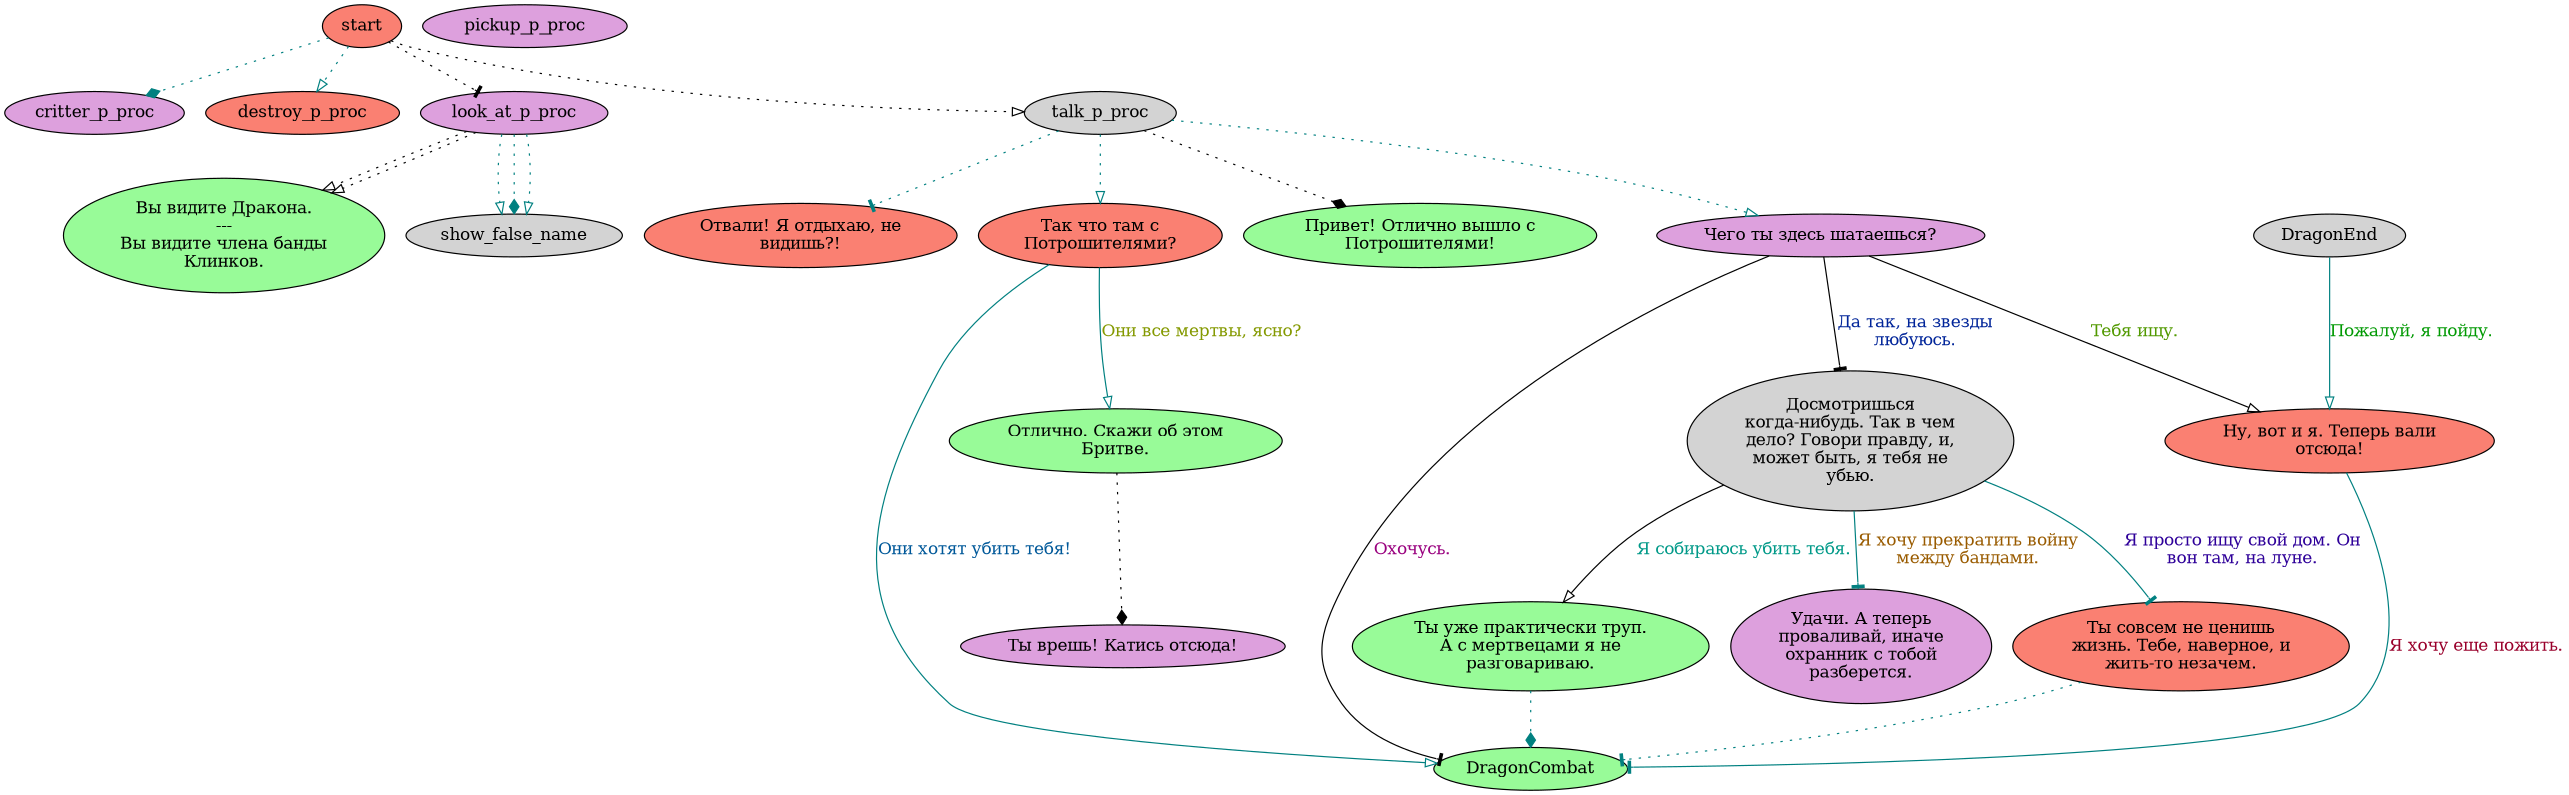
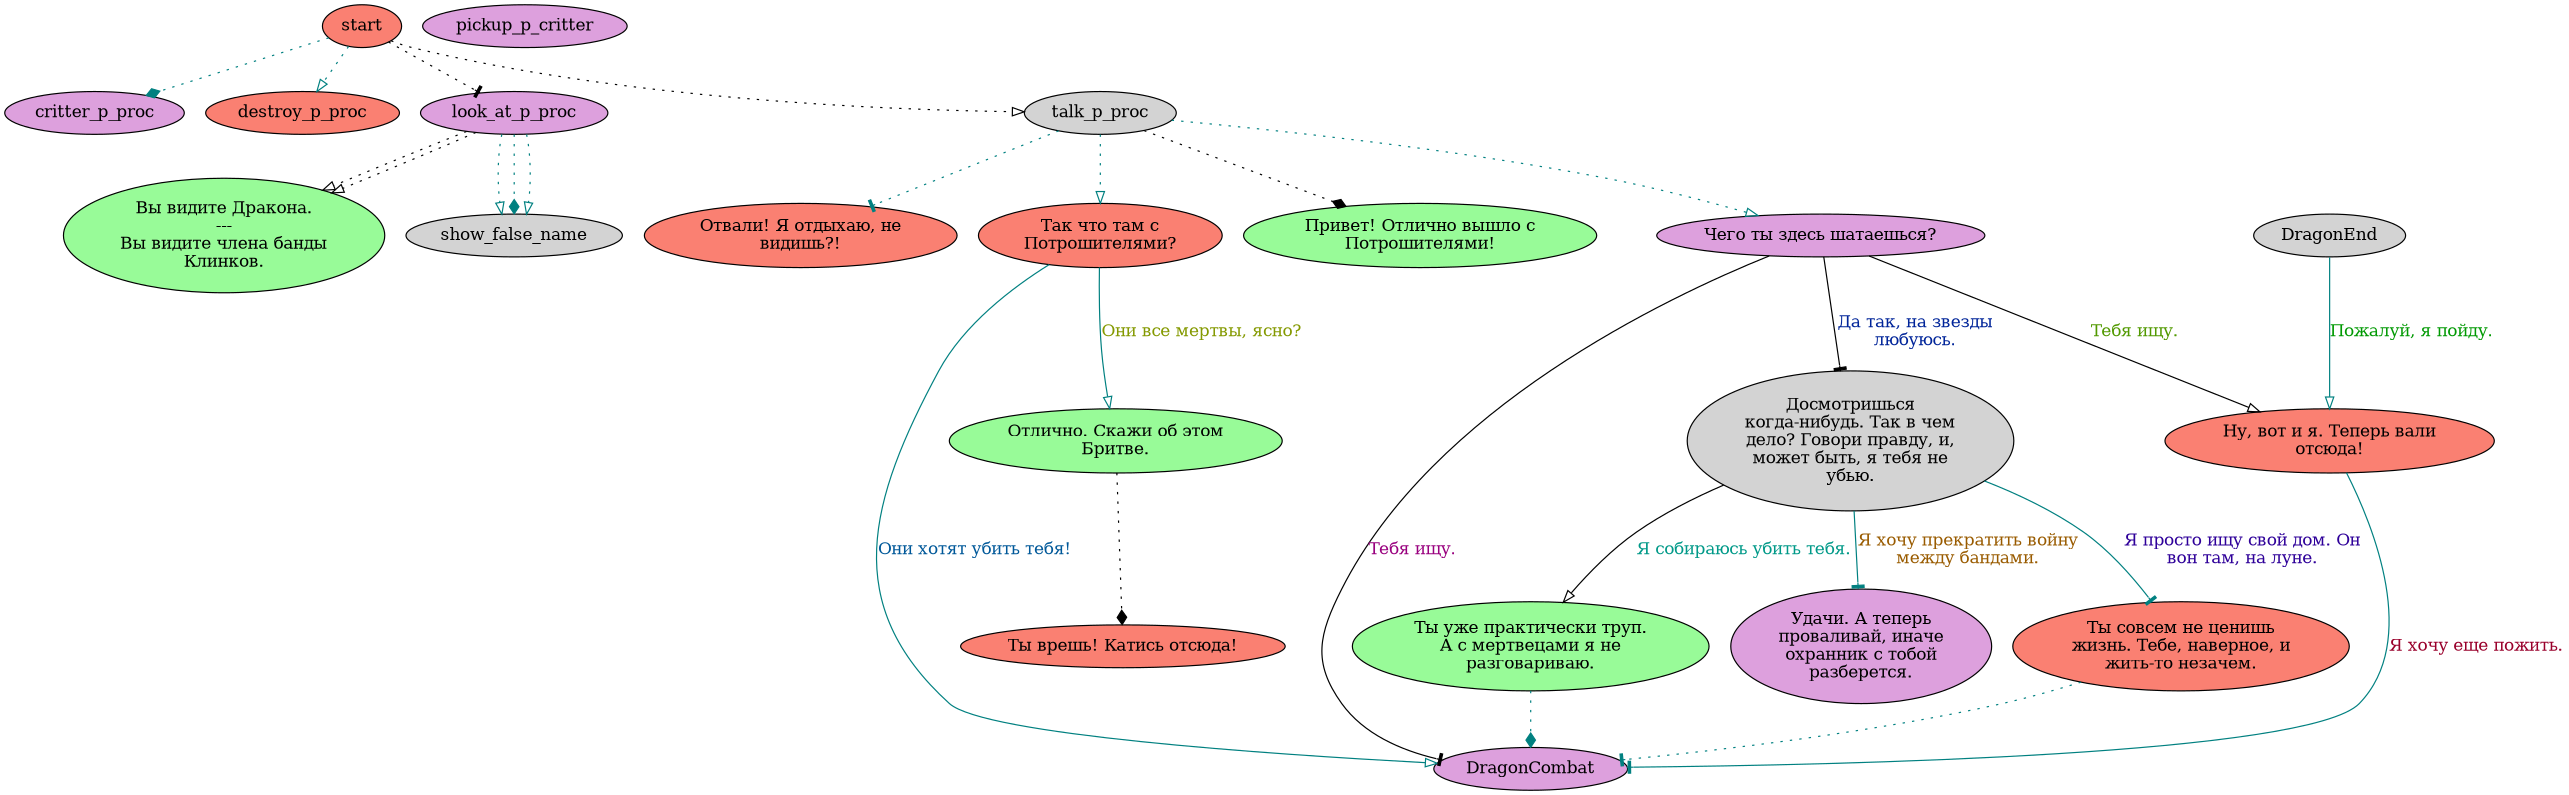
(525, 26) -> (525, 26)
(1412, 550) -> (1412, 550)
(1123, 646) -> (1123, 646)
(1531, 769) -> (1531, 769)
